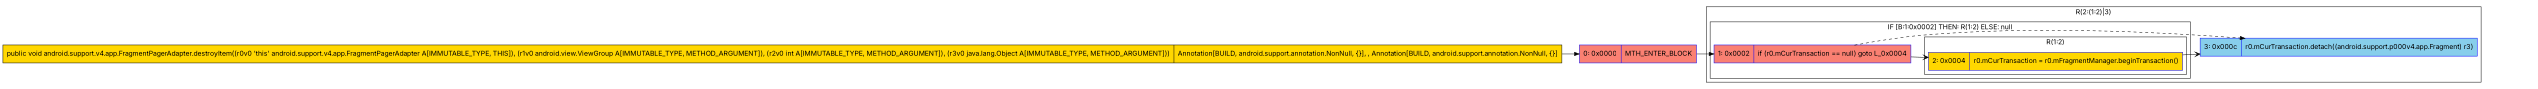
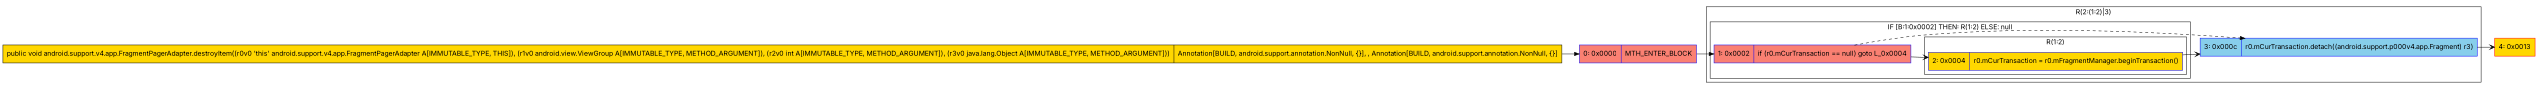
none -> (2515, 47)
